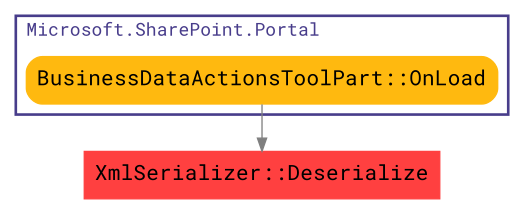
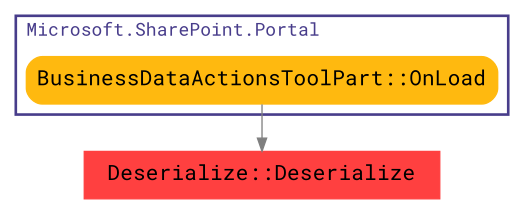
(262, 175) -> (262, 175)
